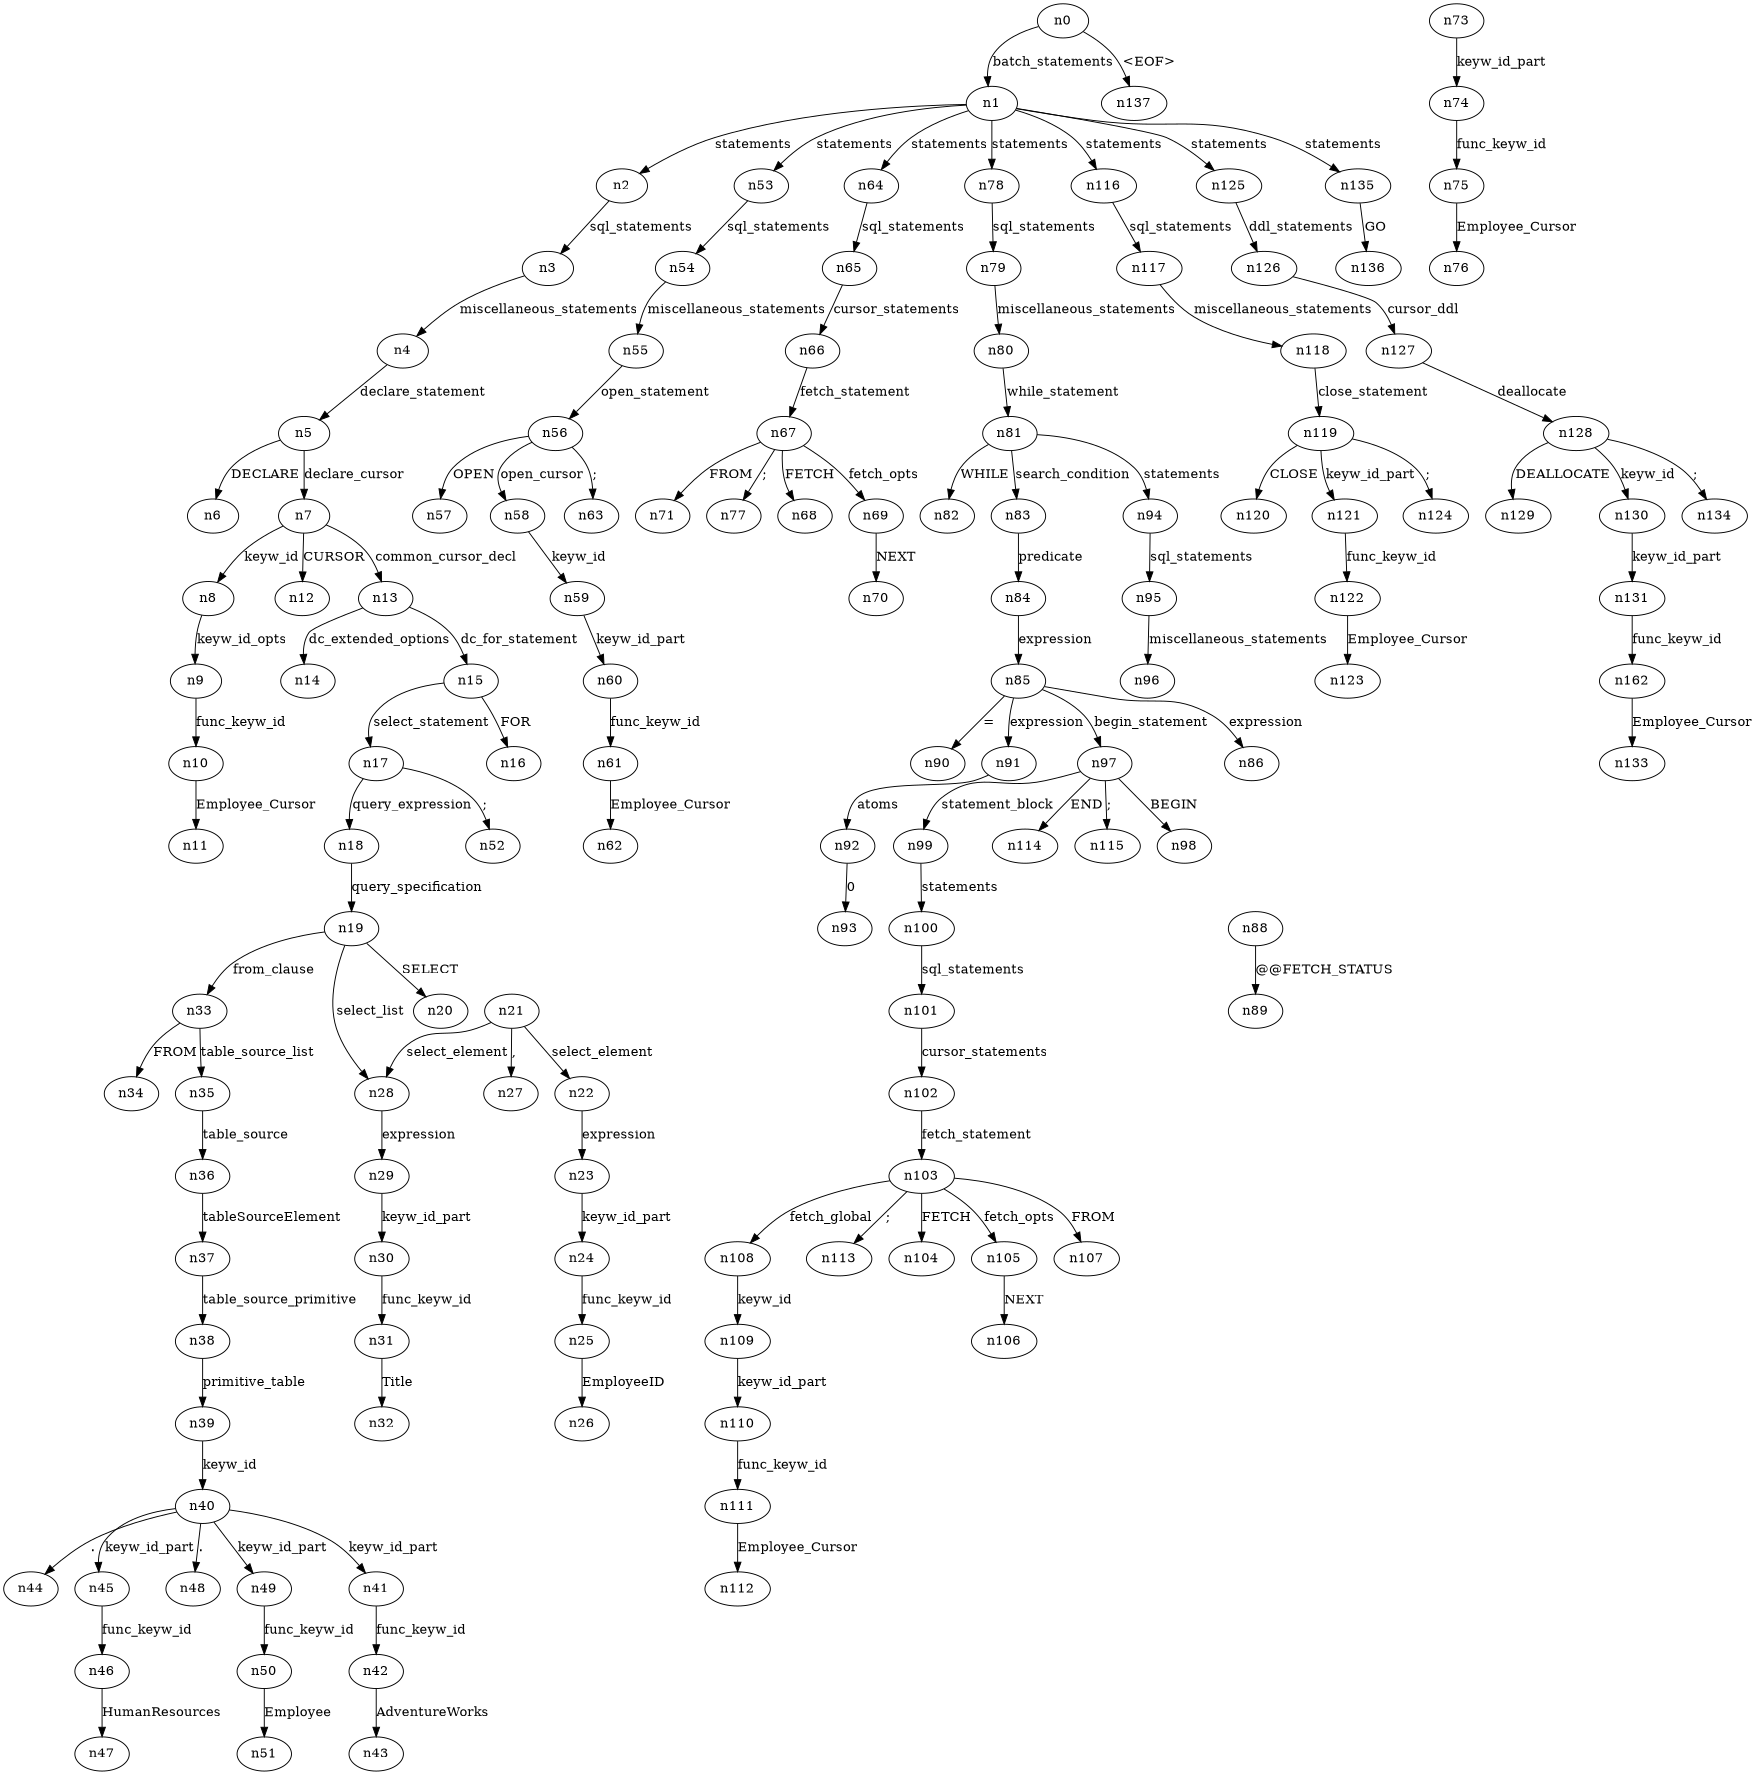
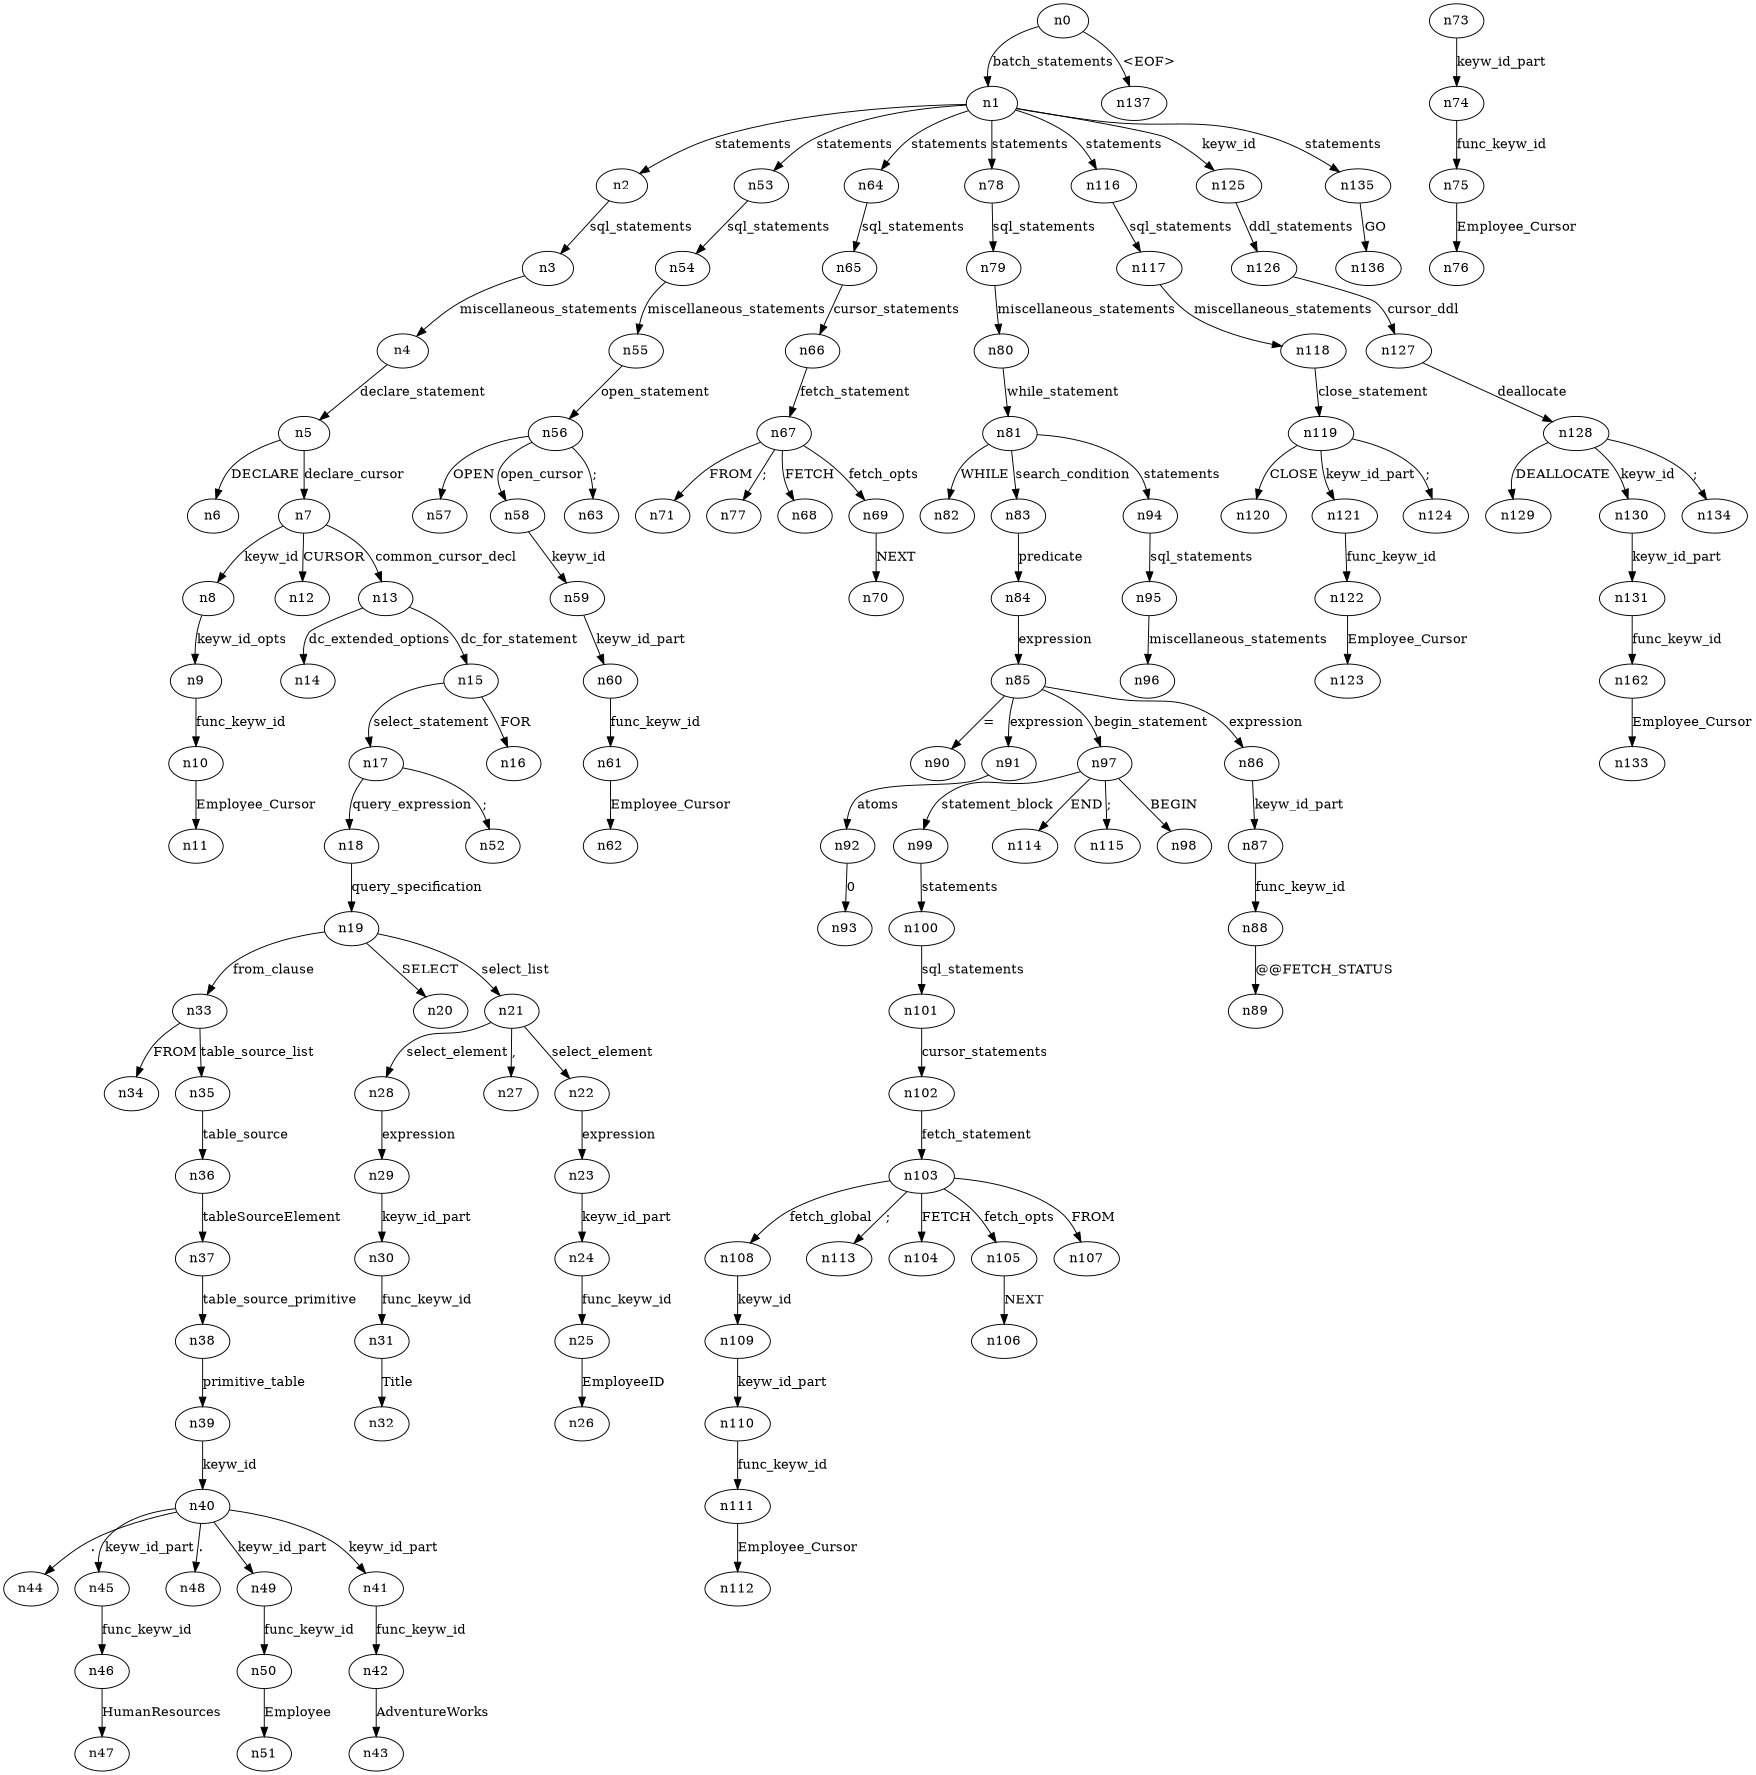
(1229, 145) -> (1229, 145)
none -> (1256, 846)
(333, 1011) -> (440, 952)
